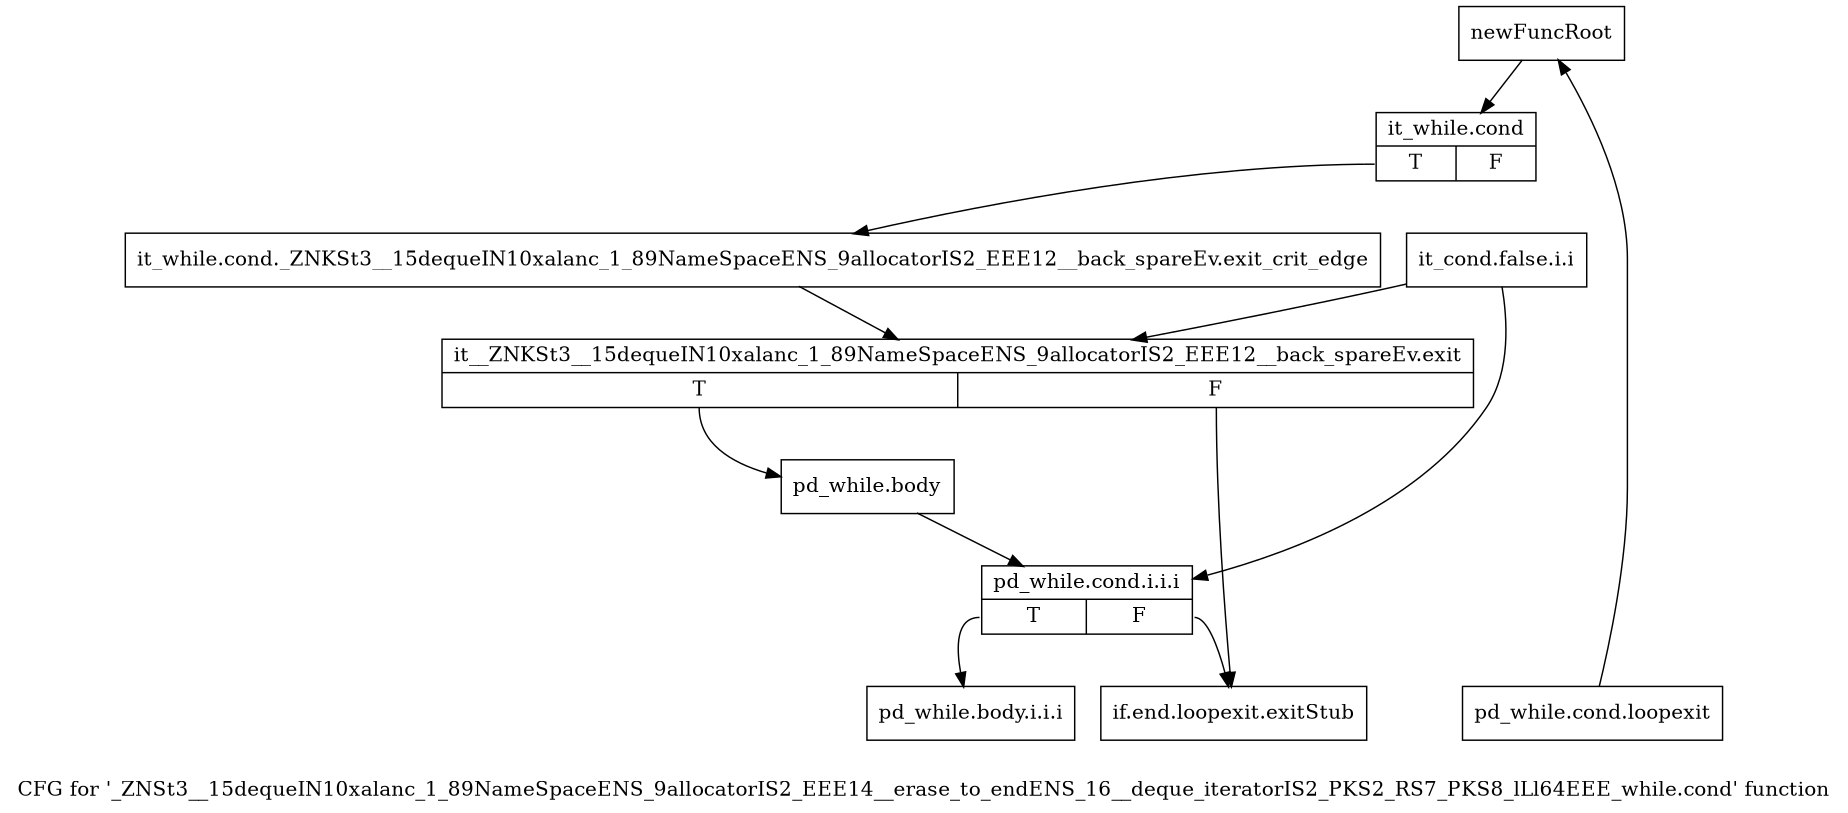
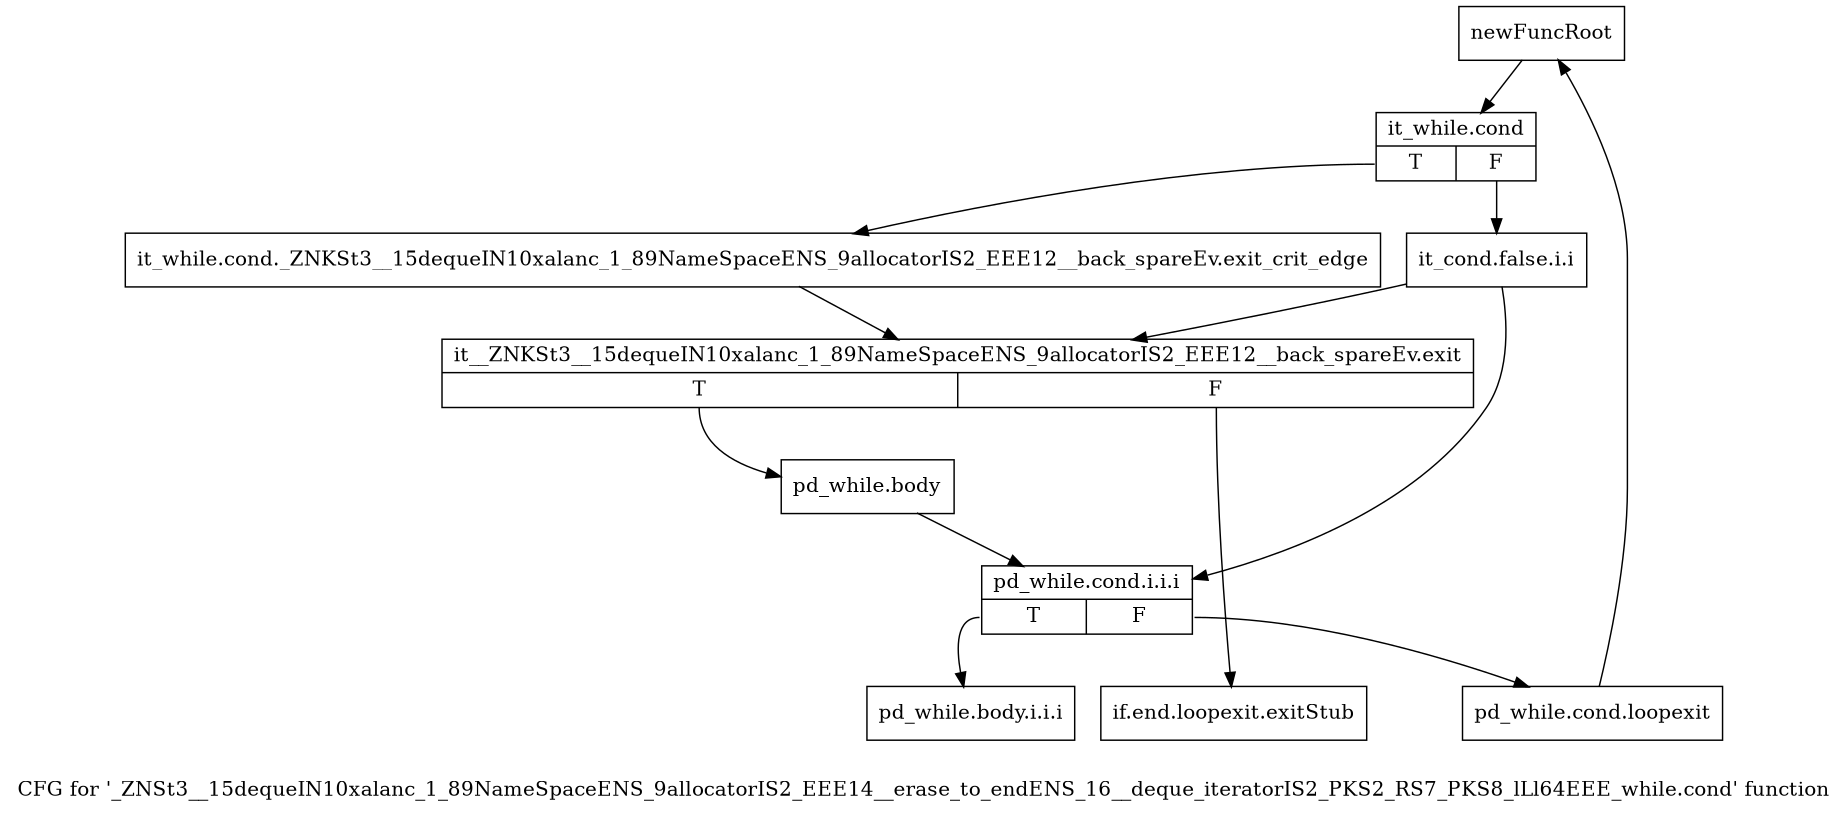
none -> (1497, 200)
(1215, 642) -> (1357, 637)
